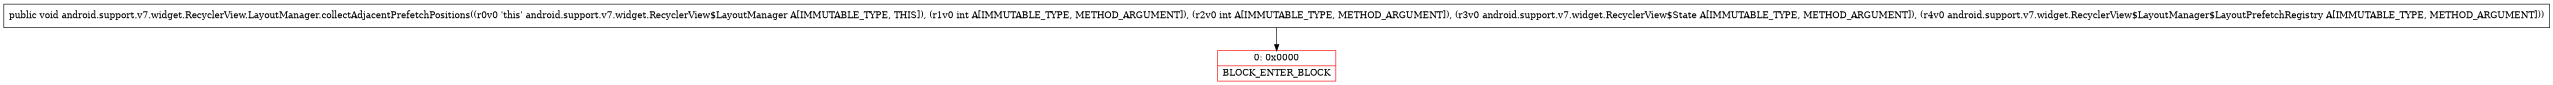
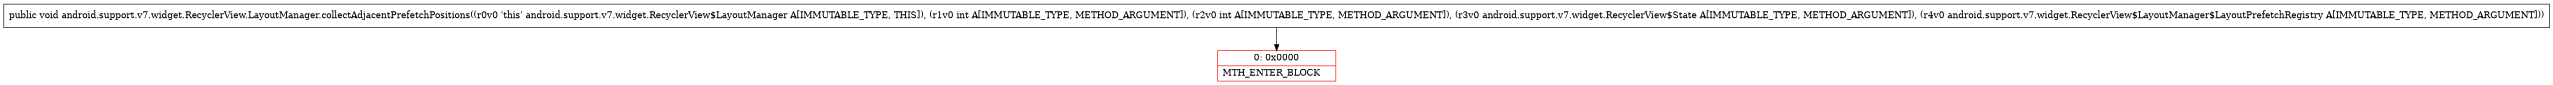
(1277, 73) -> (1272, 73)
